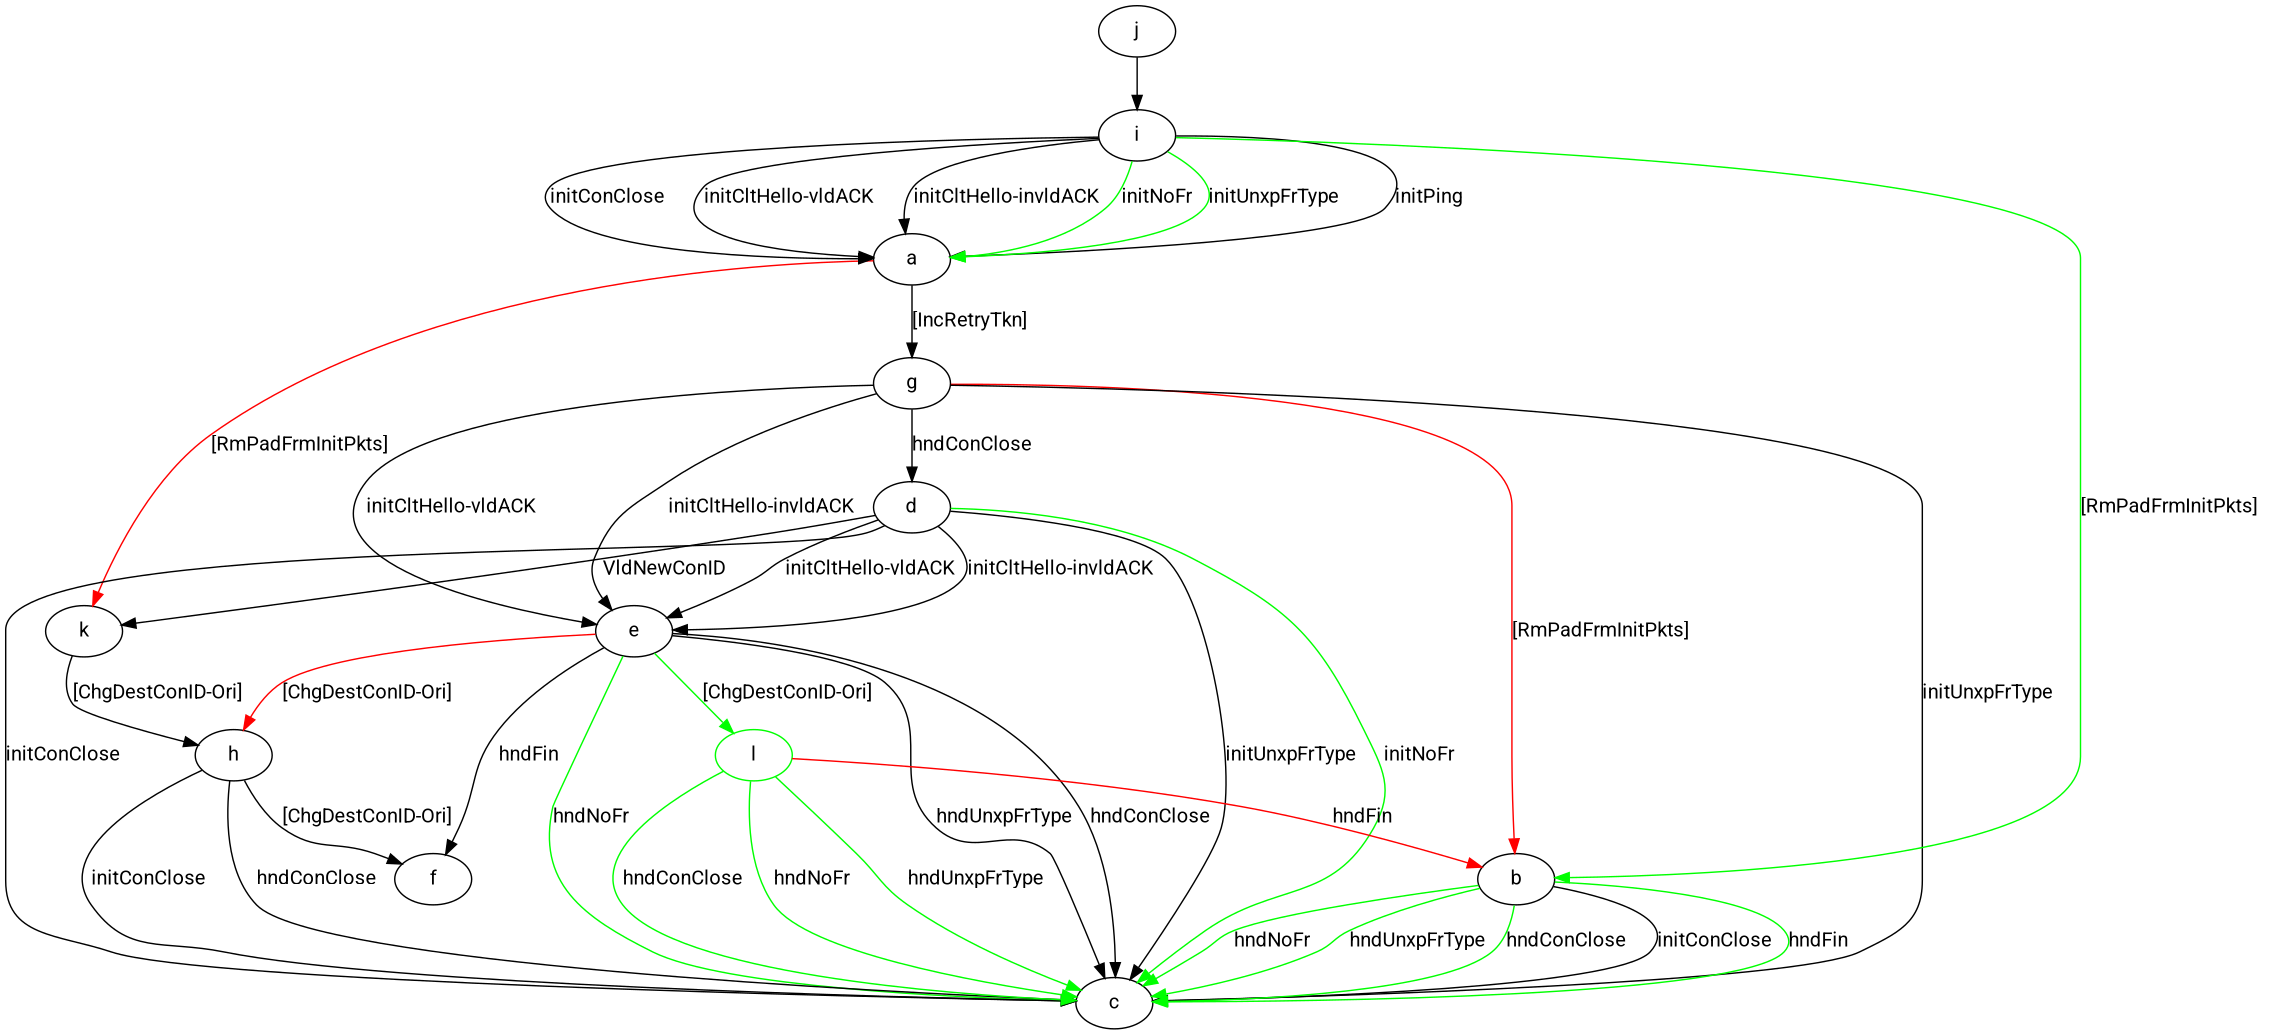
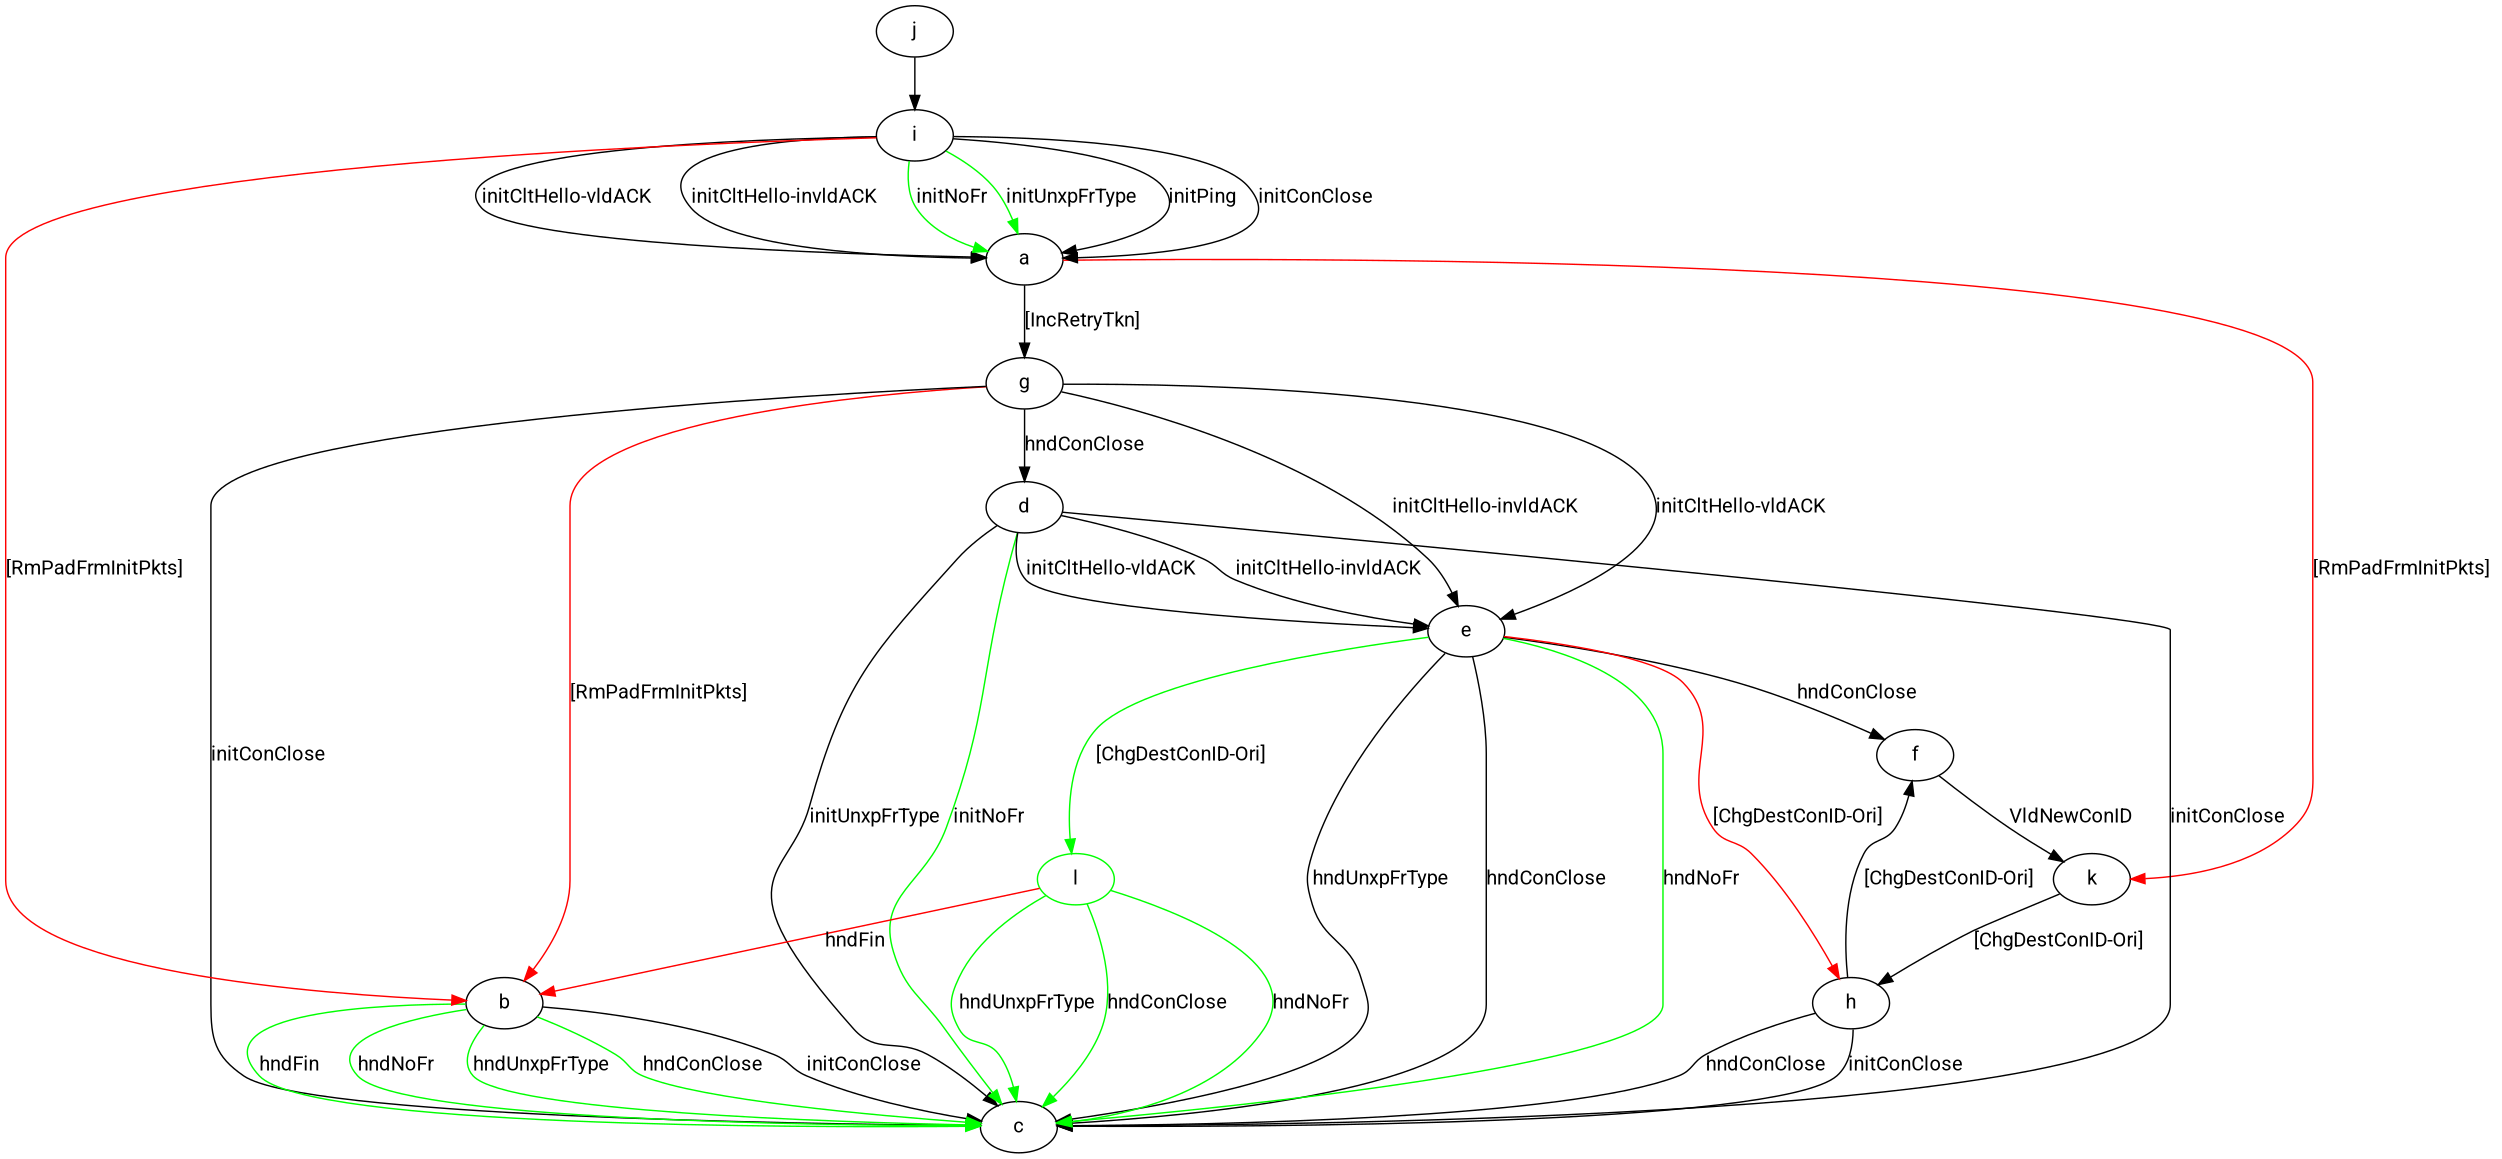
(2080, 318) -> (6, 364)
(506, 573) -> (1994, 817)
(1991, 693) -> (271, 755)
(532, 755) -> (1860, 693)
